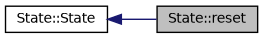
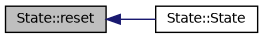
(139, 19) -> (138, 19)
